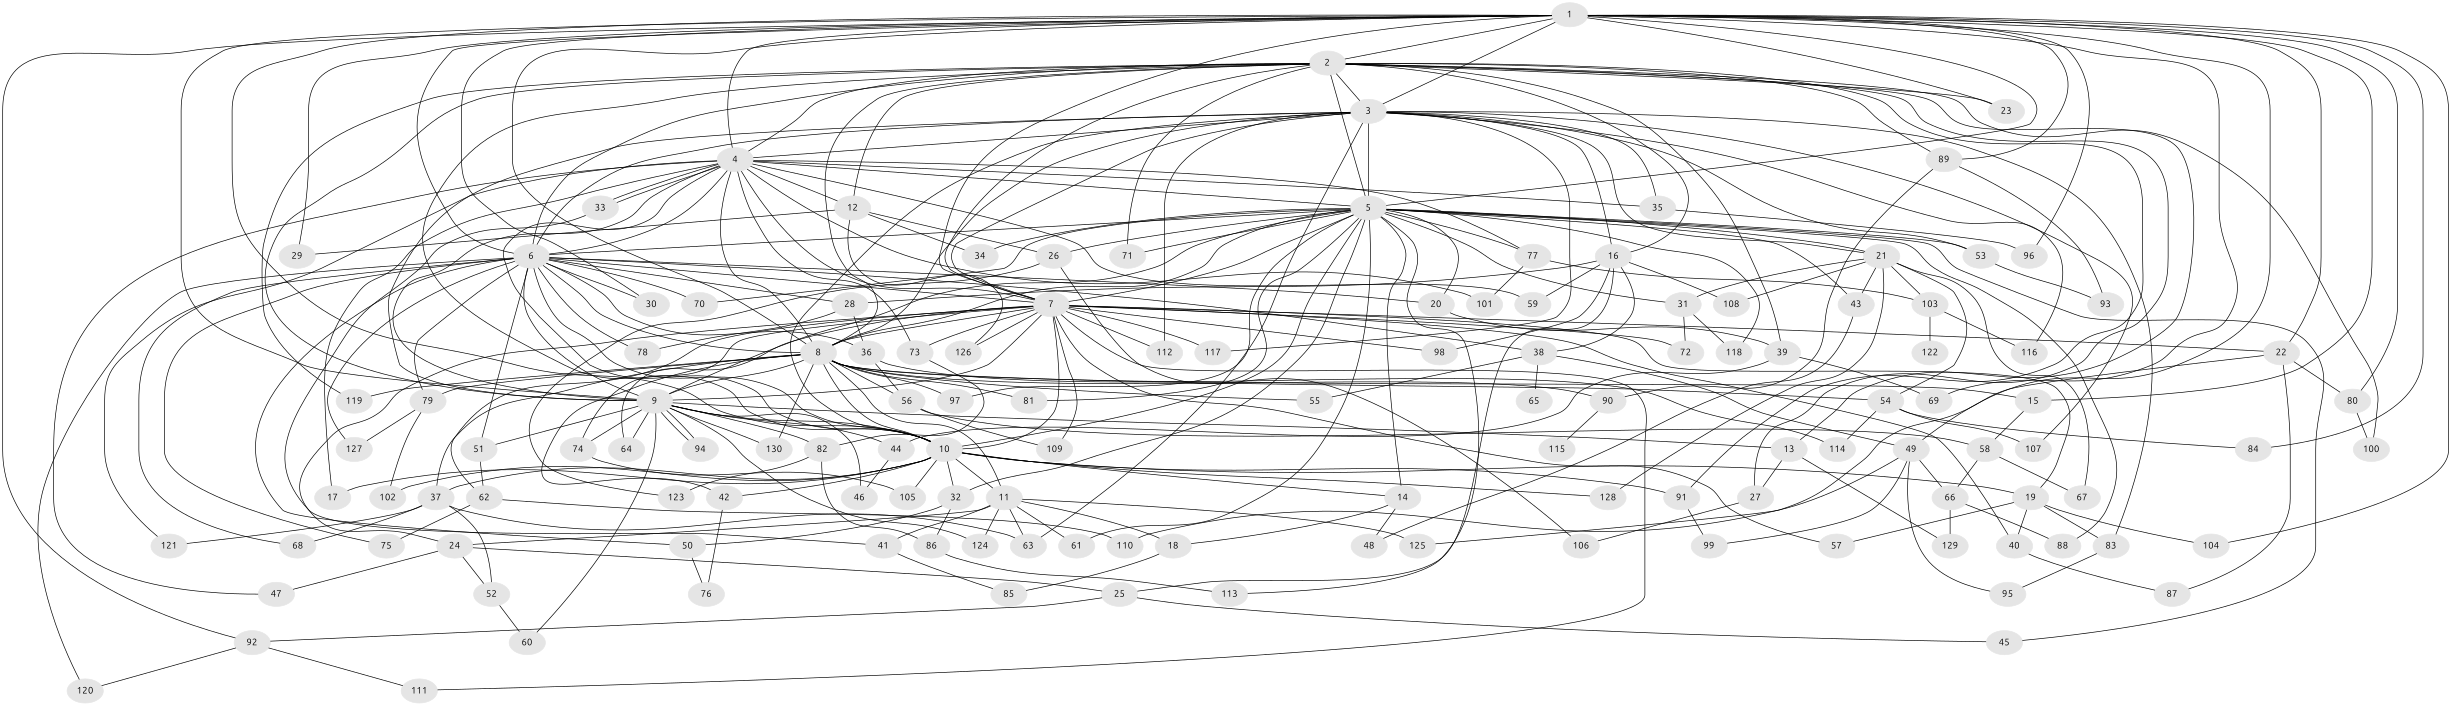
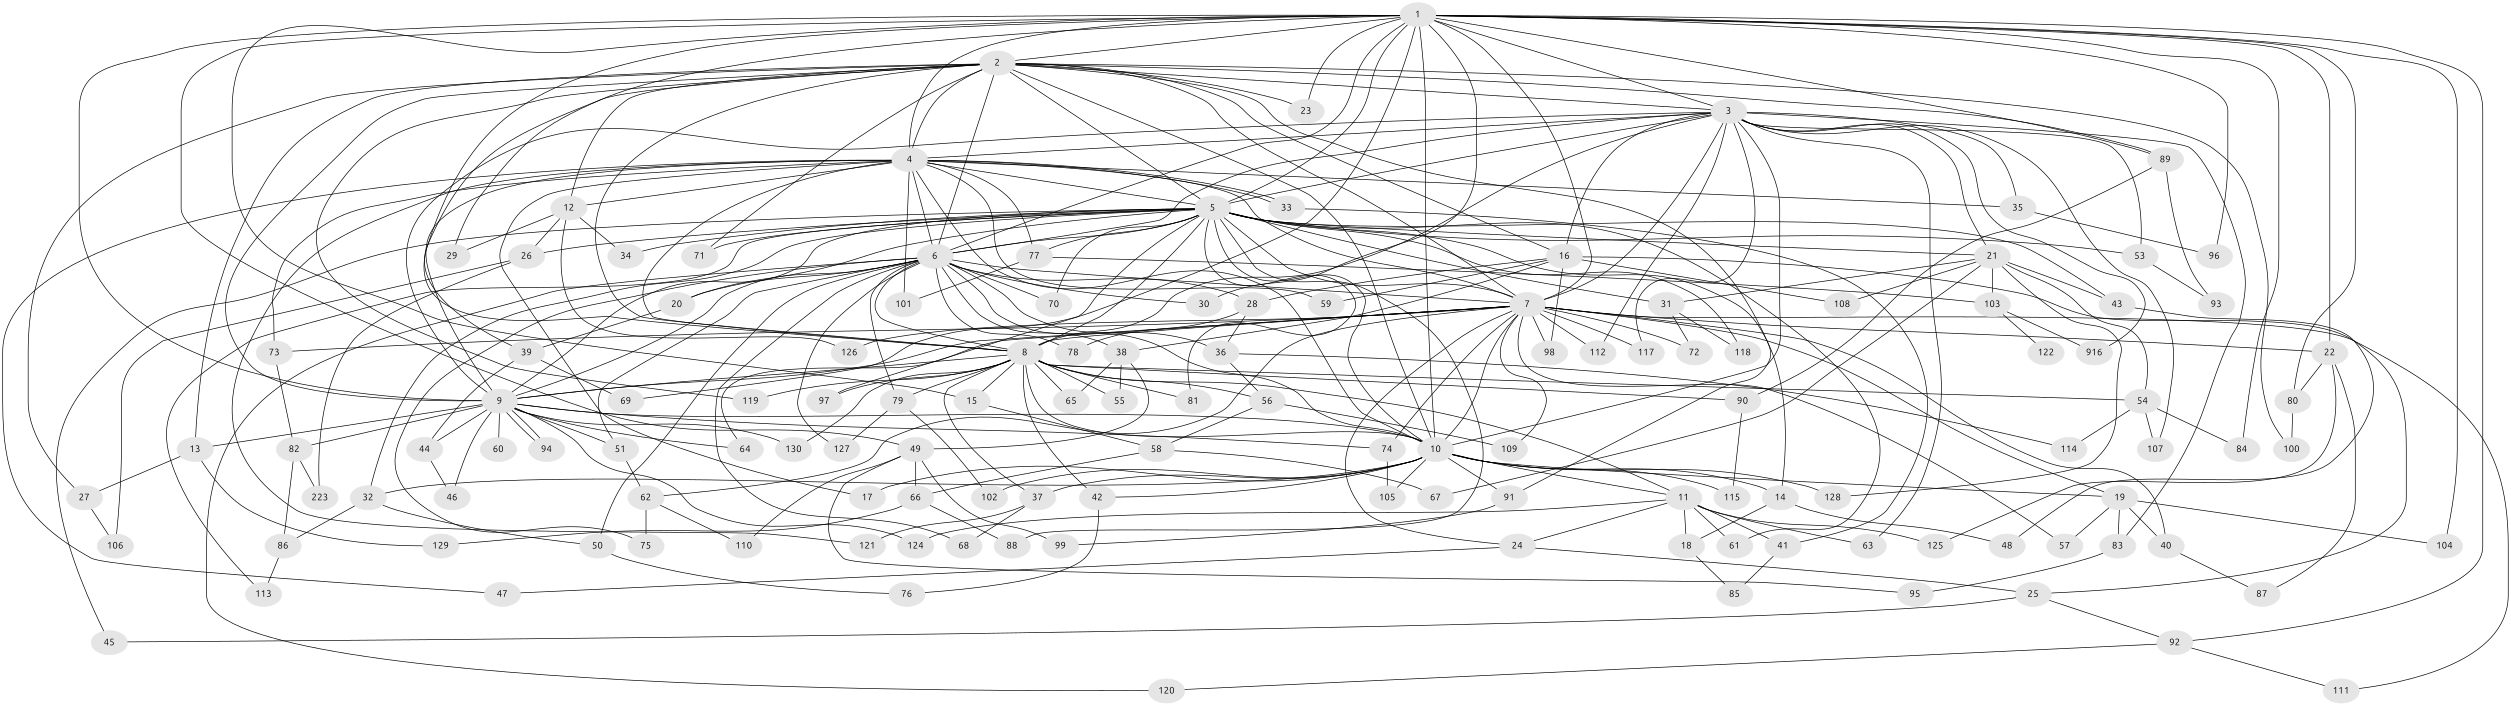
(2029, 353) -> (2094, 353)
none -> (1048, 377)
none -> (1586, 470)
(676, 498) -> (320, 498)
(732, 522) -> none
(492, 594) -> none
